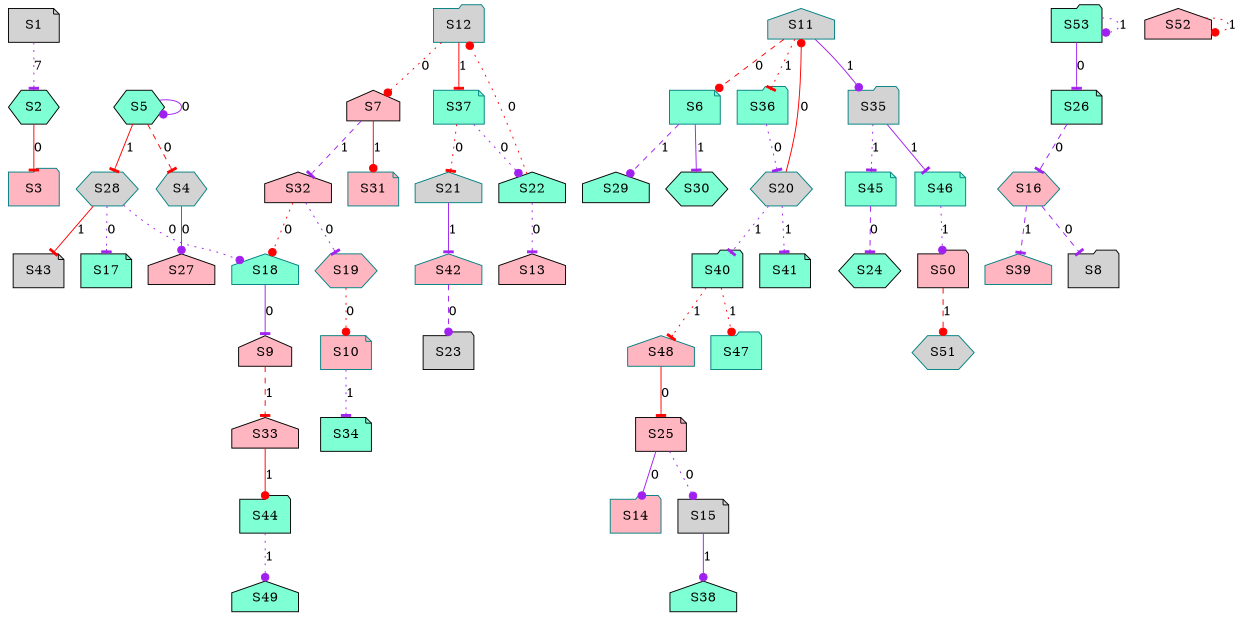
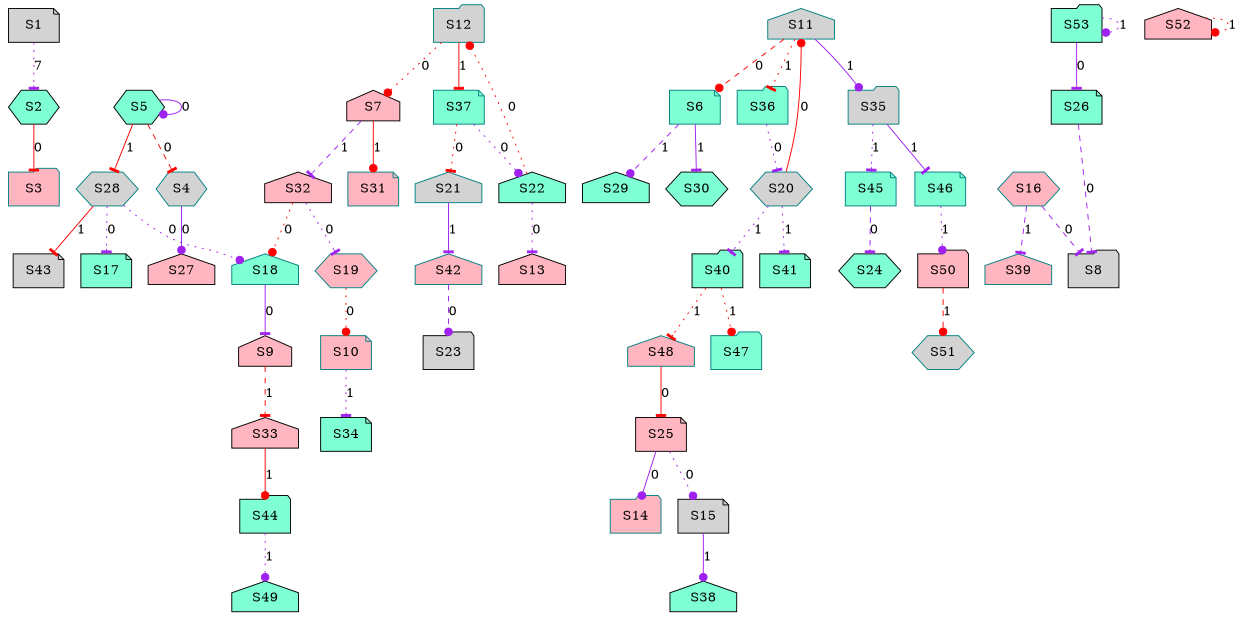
(1054, 146) -> (1085, 187)
